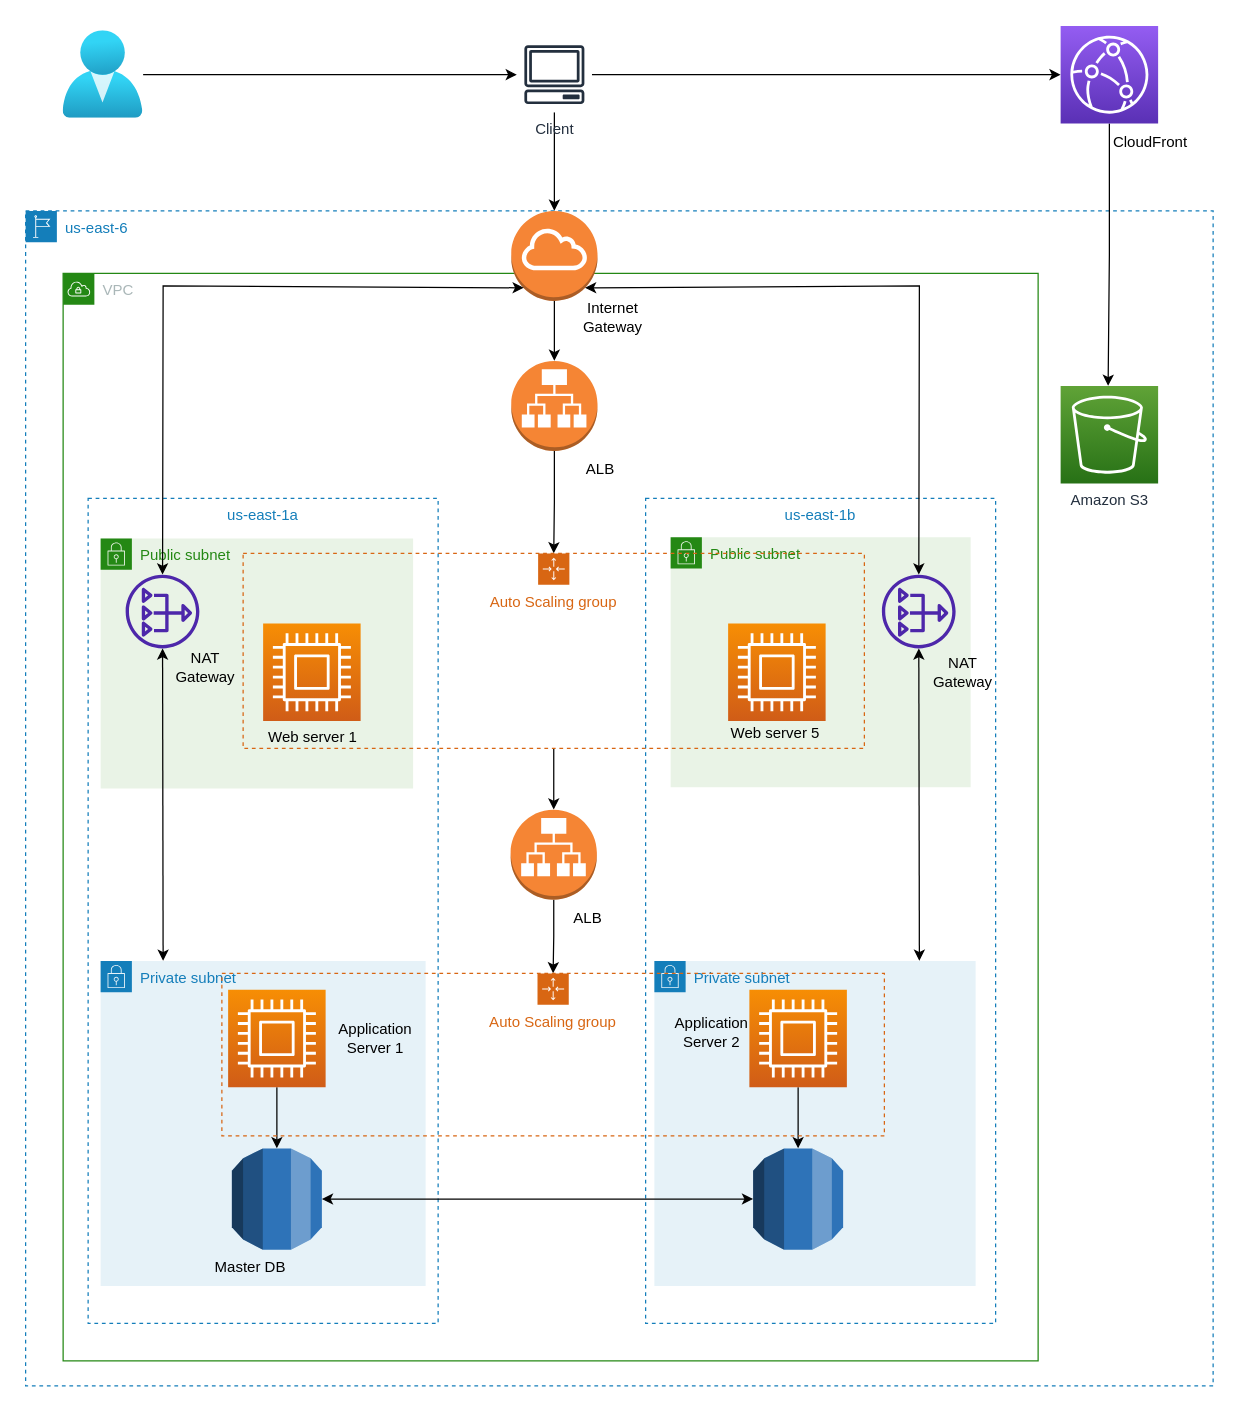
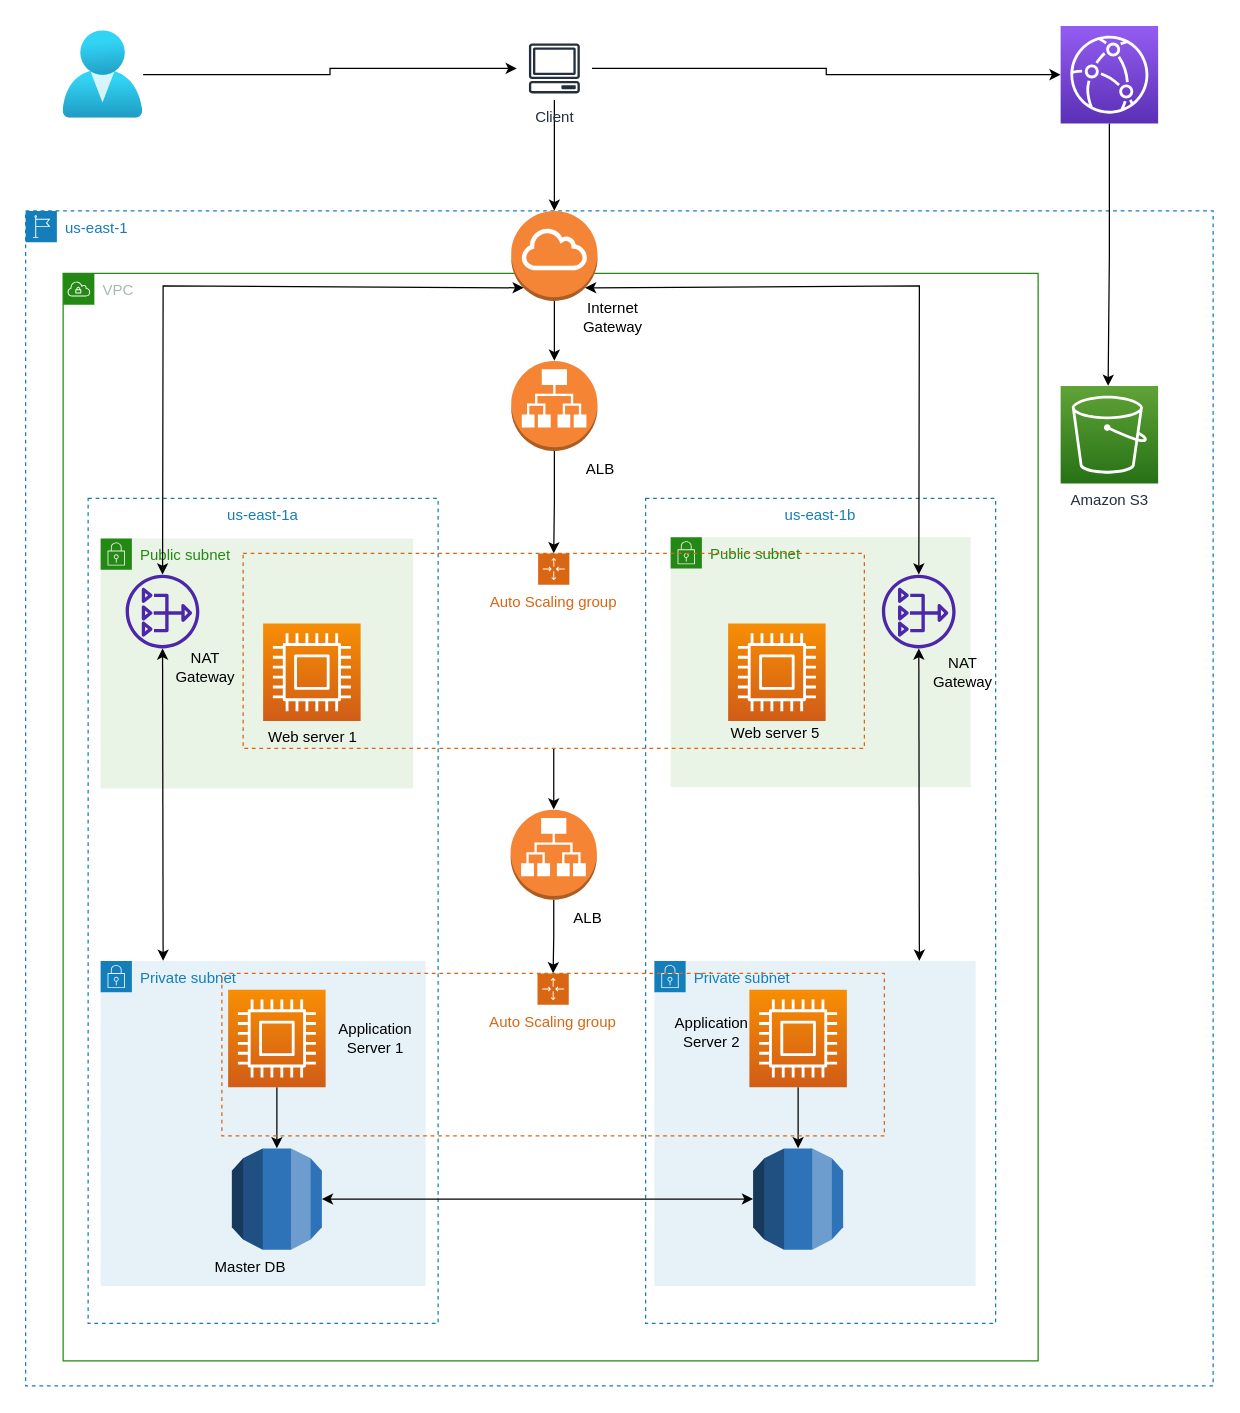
(554, 74) -> (554, 68)
(1151, 142) -> none
(103, 228) -> (103, 228)
